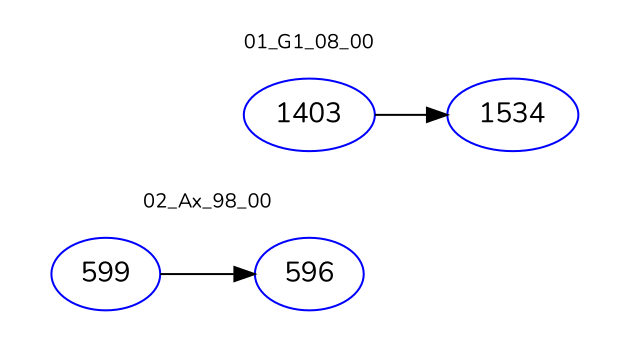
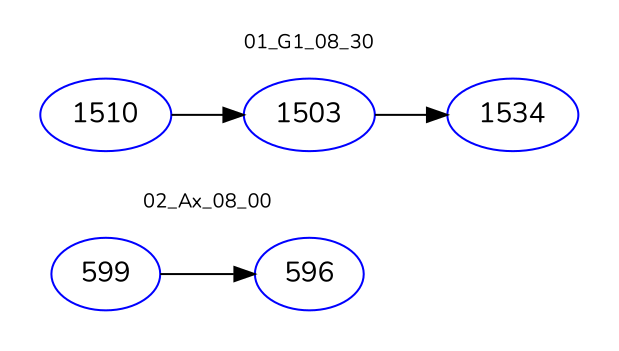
(309, 43) -> (309, 43)
none -> (106, 115)
(309, 115) -> (309, 115)
(208, 203) -> (208, 203)
